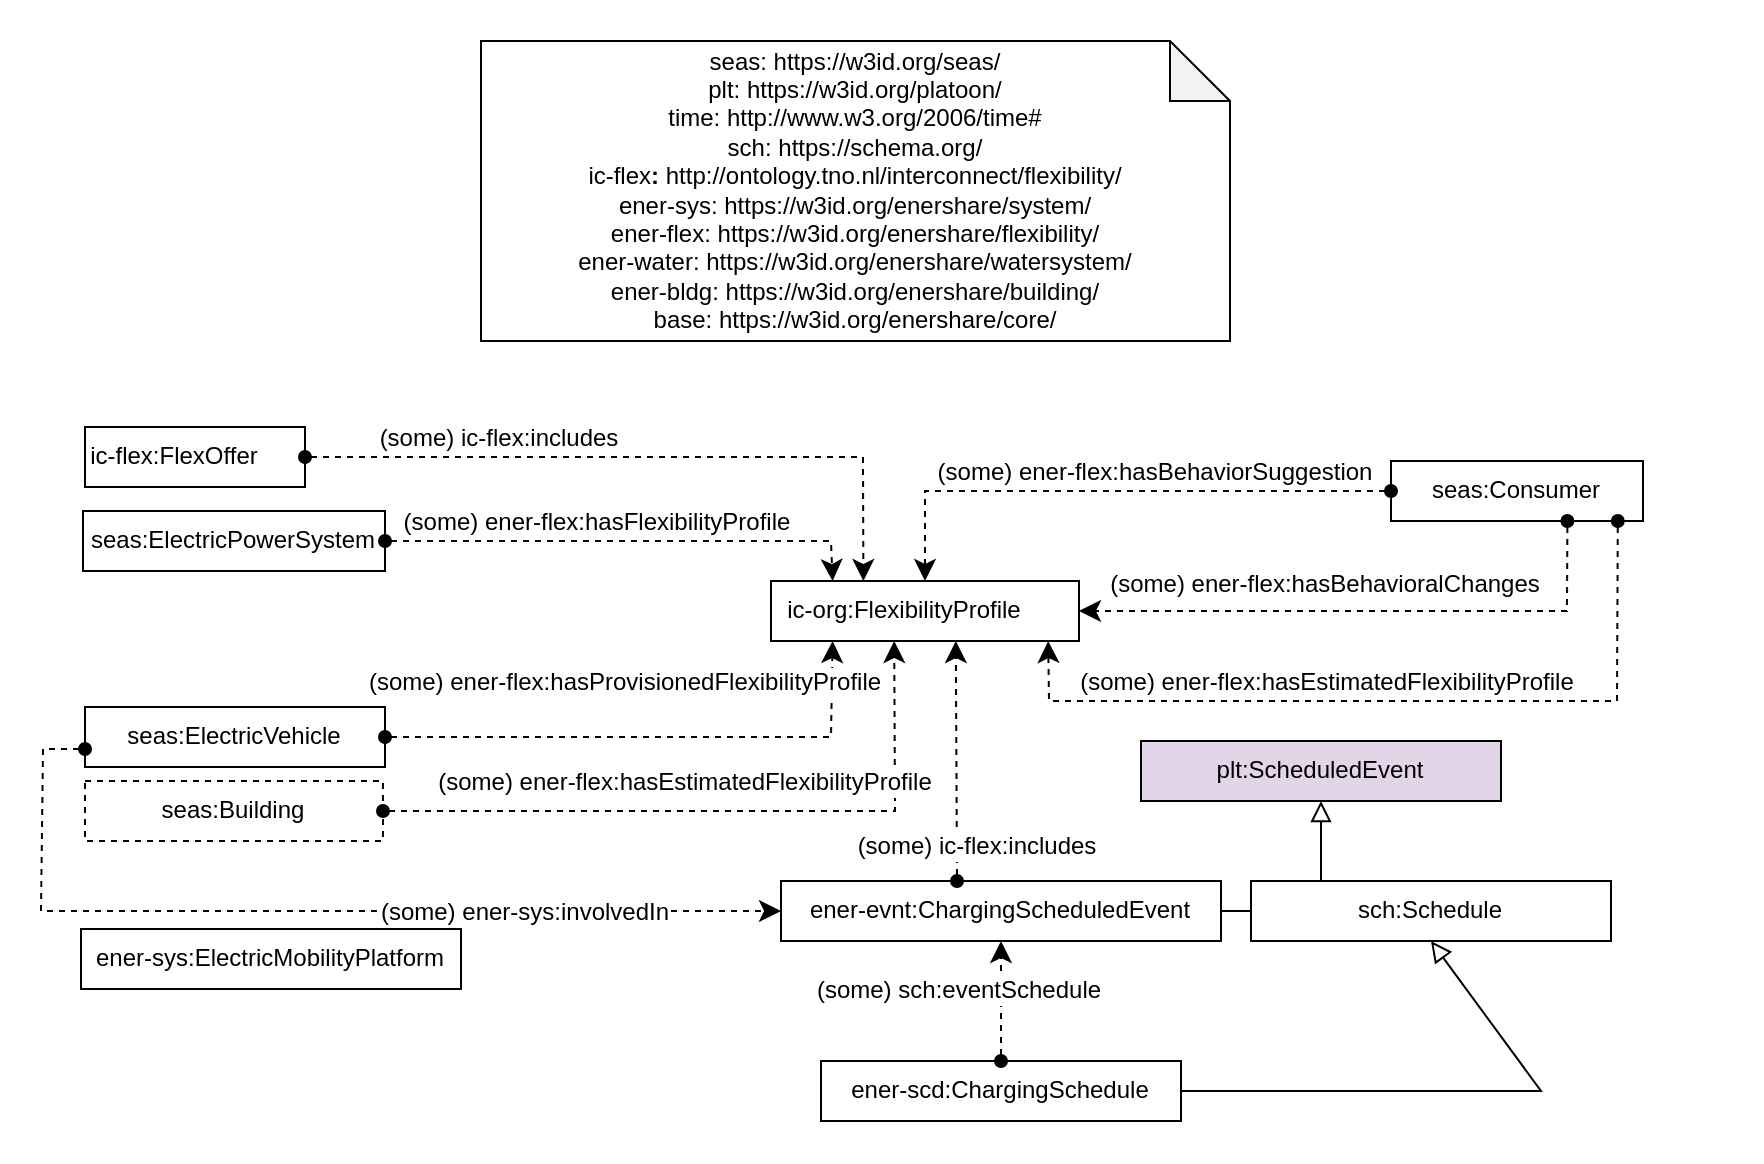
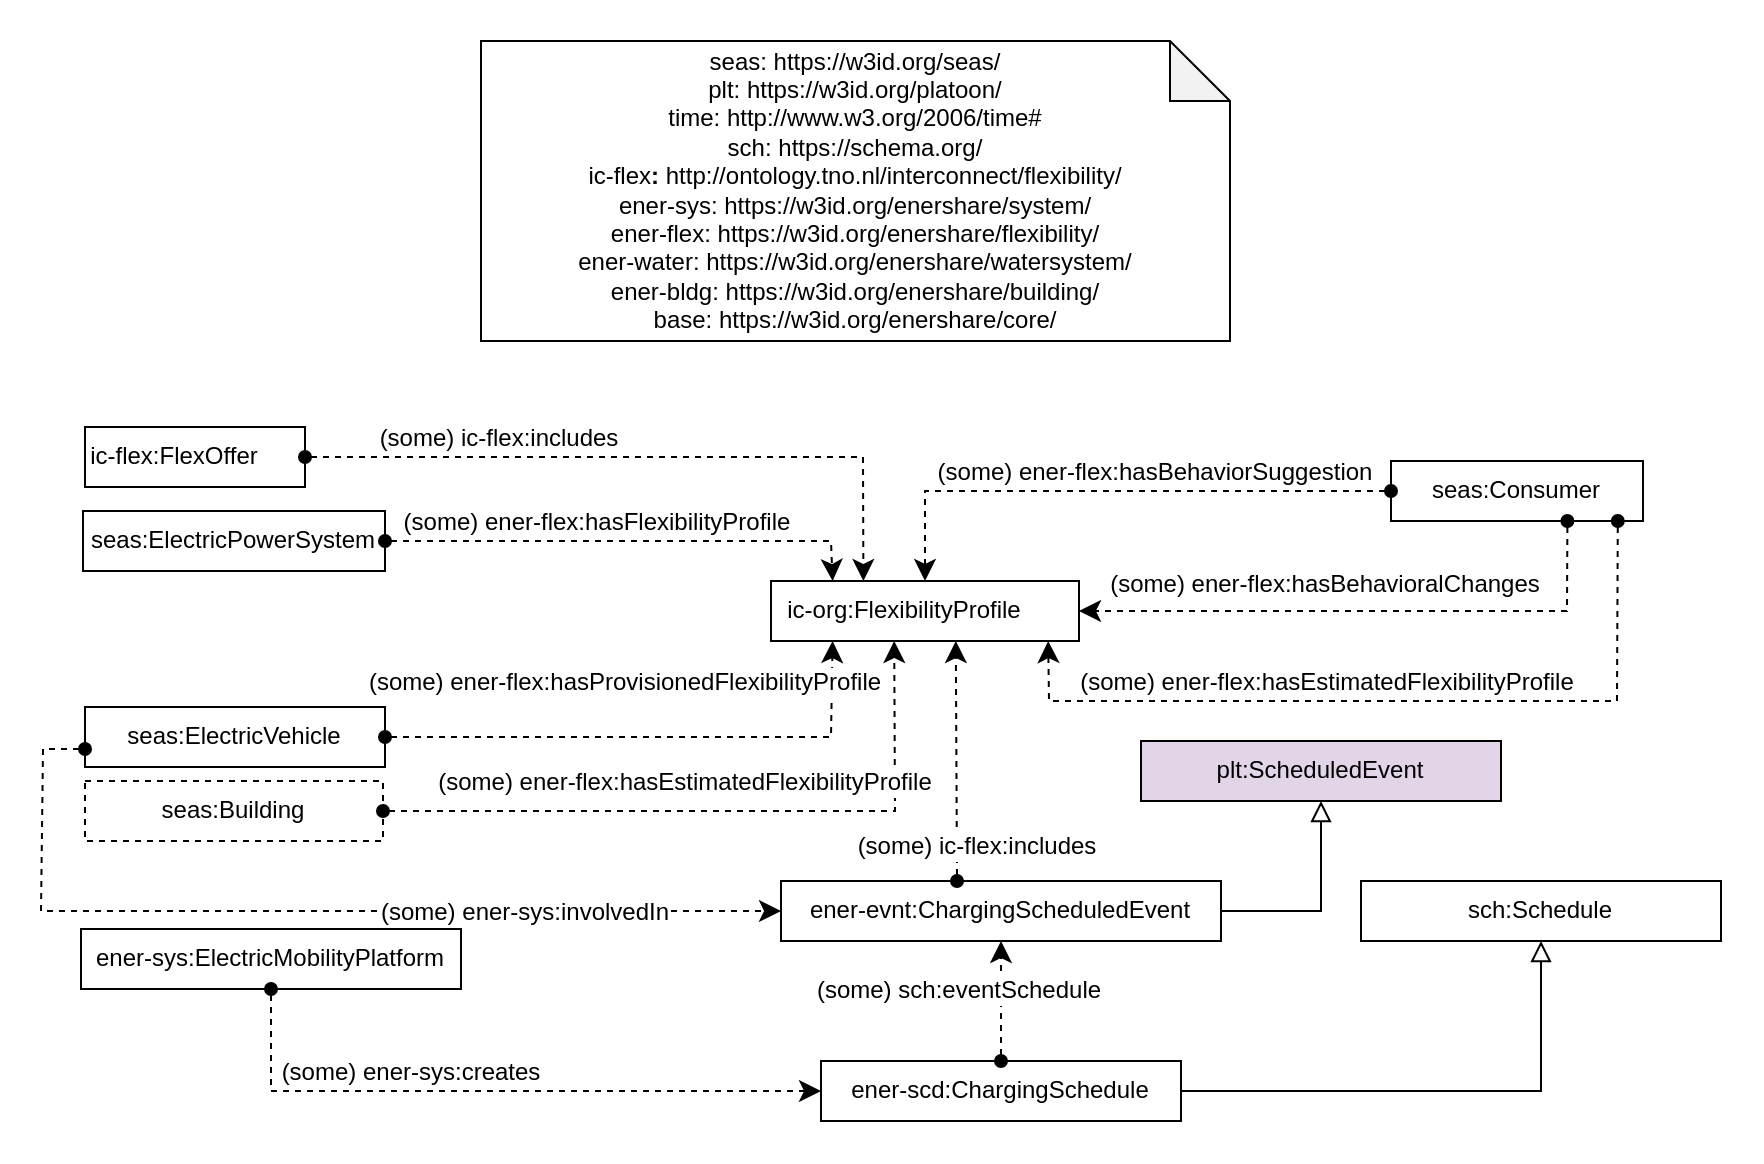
(1431, 911) -> (1541, 911)
none -> (490, 1091)
